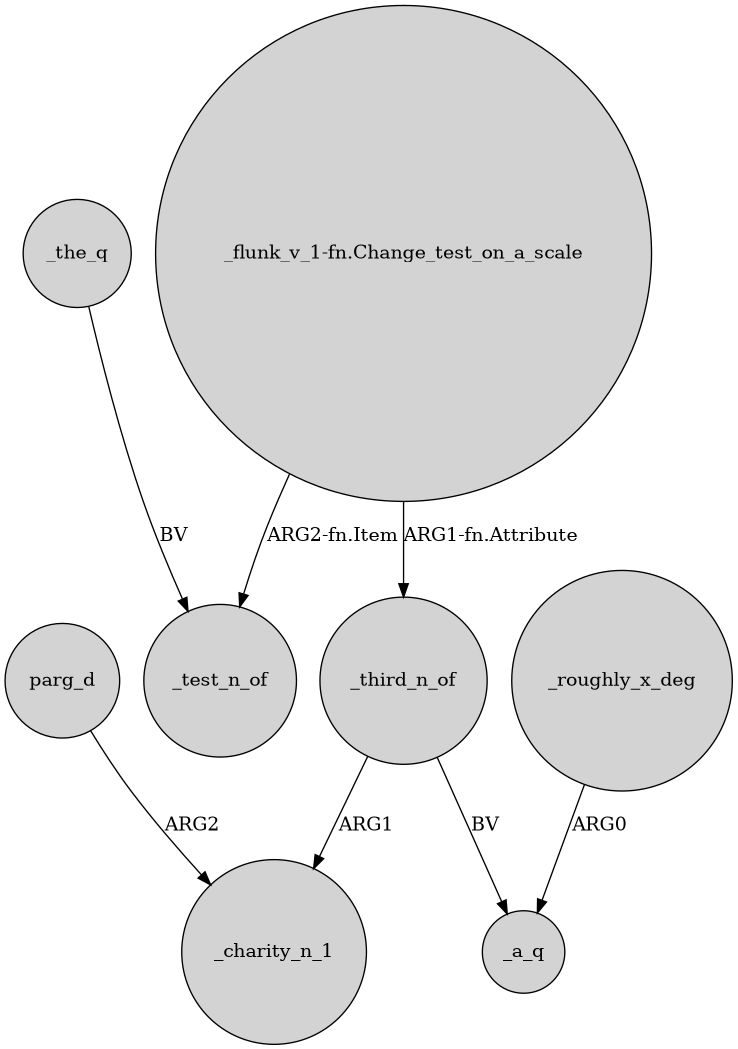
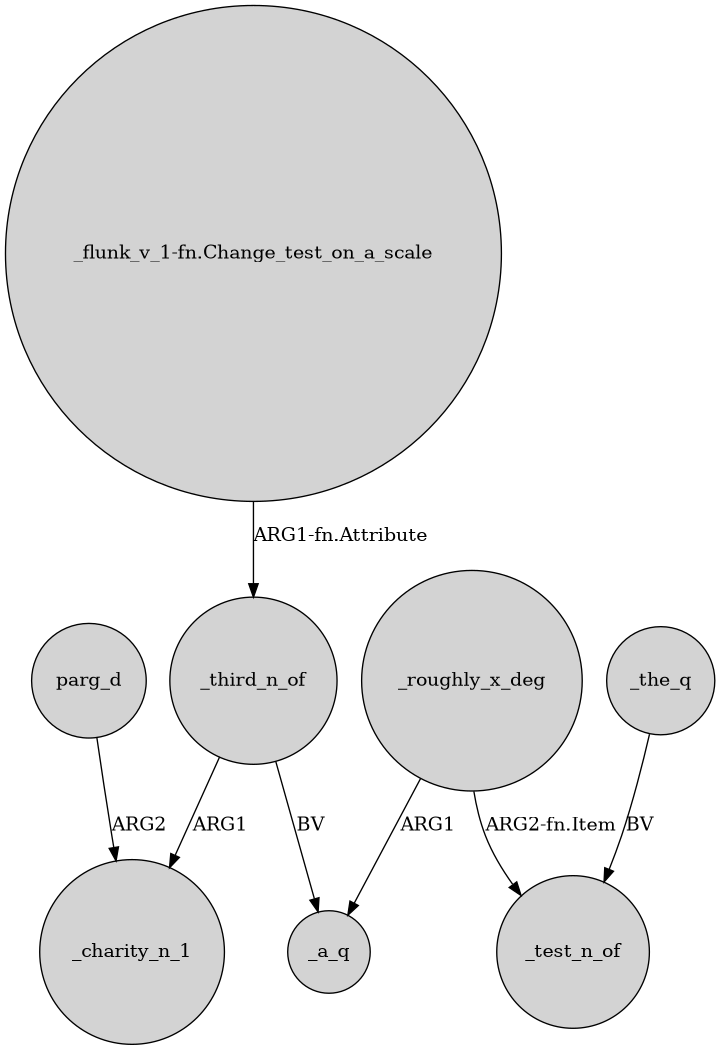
(264, 533) -> (487, 840)
(600, 826) -> (428, 826)
